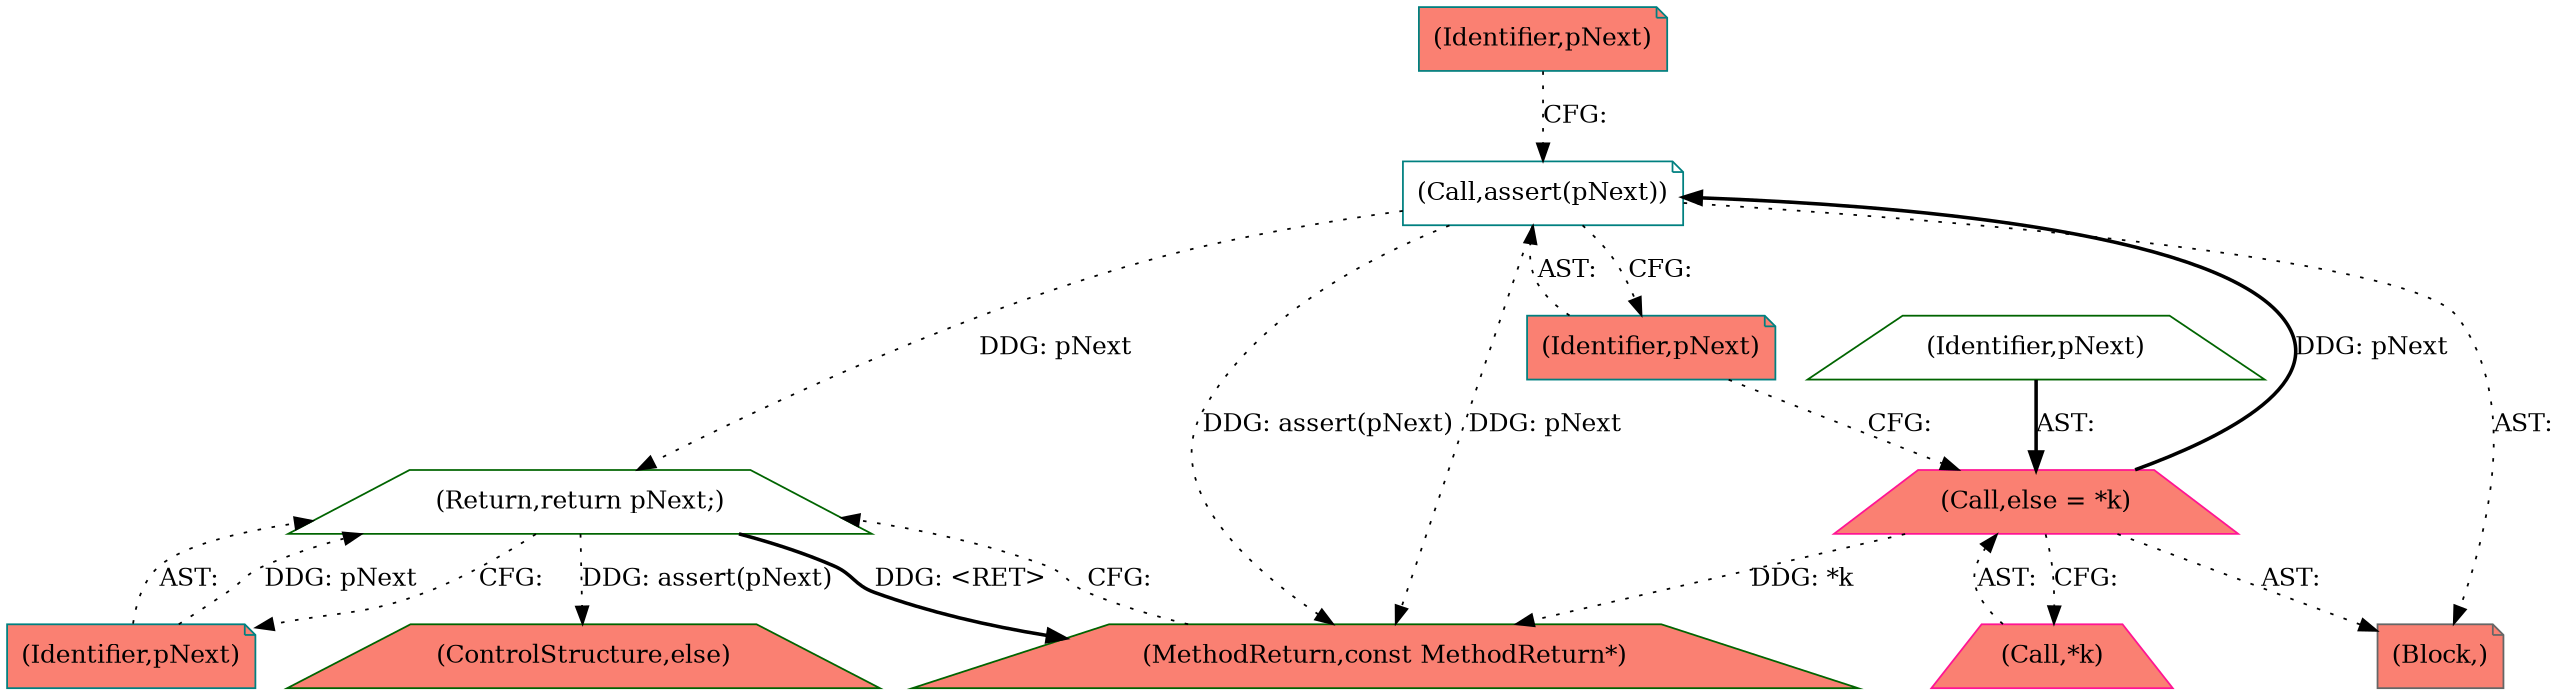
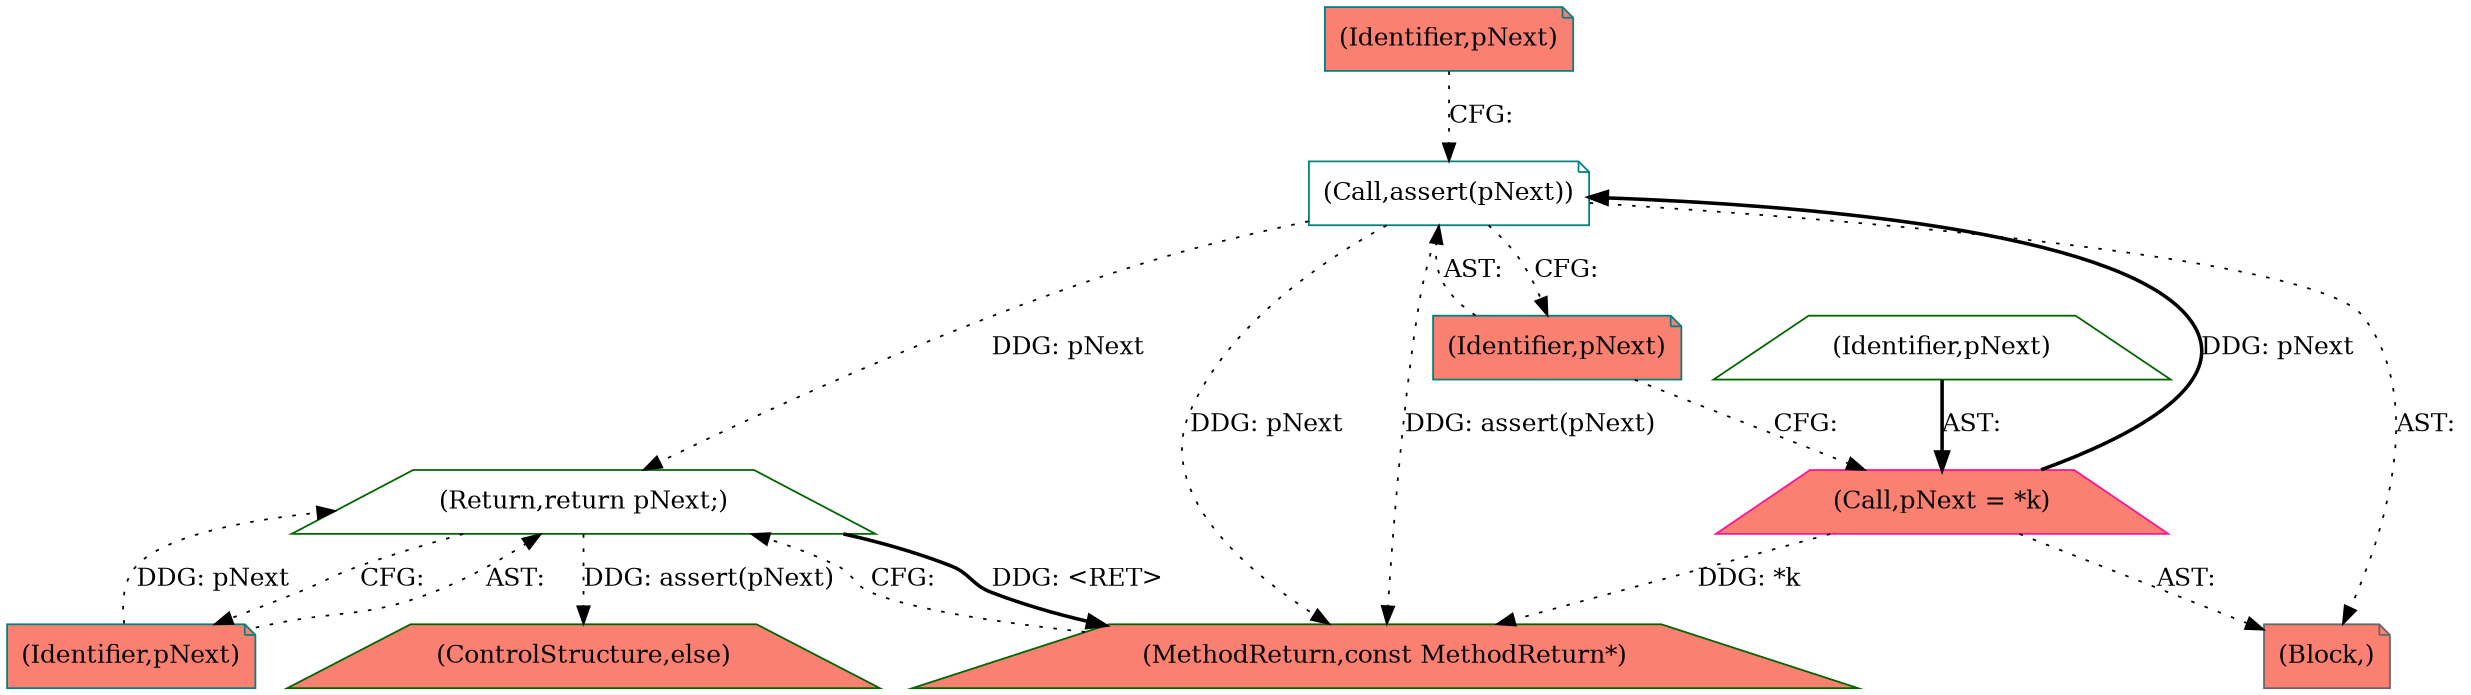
(2036, 502) -> (1942, 502)
(2052, 656) -> none
